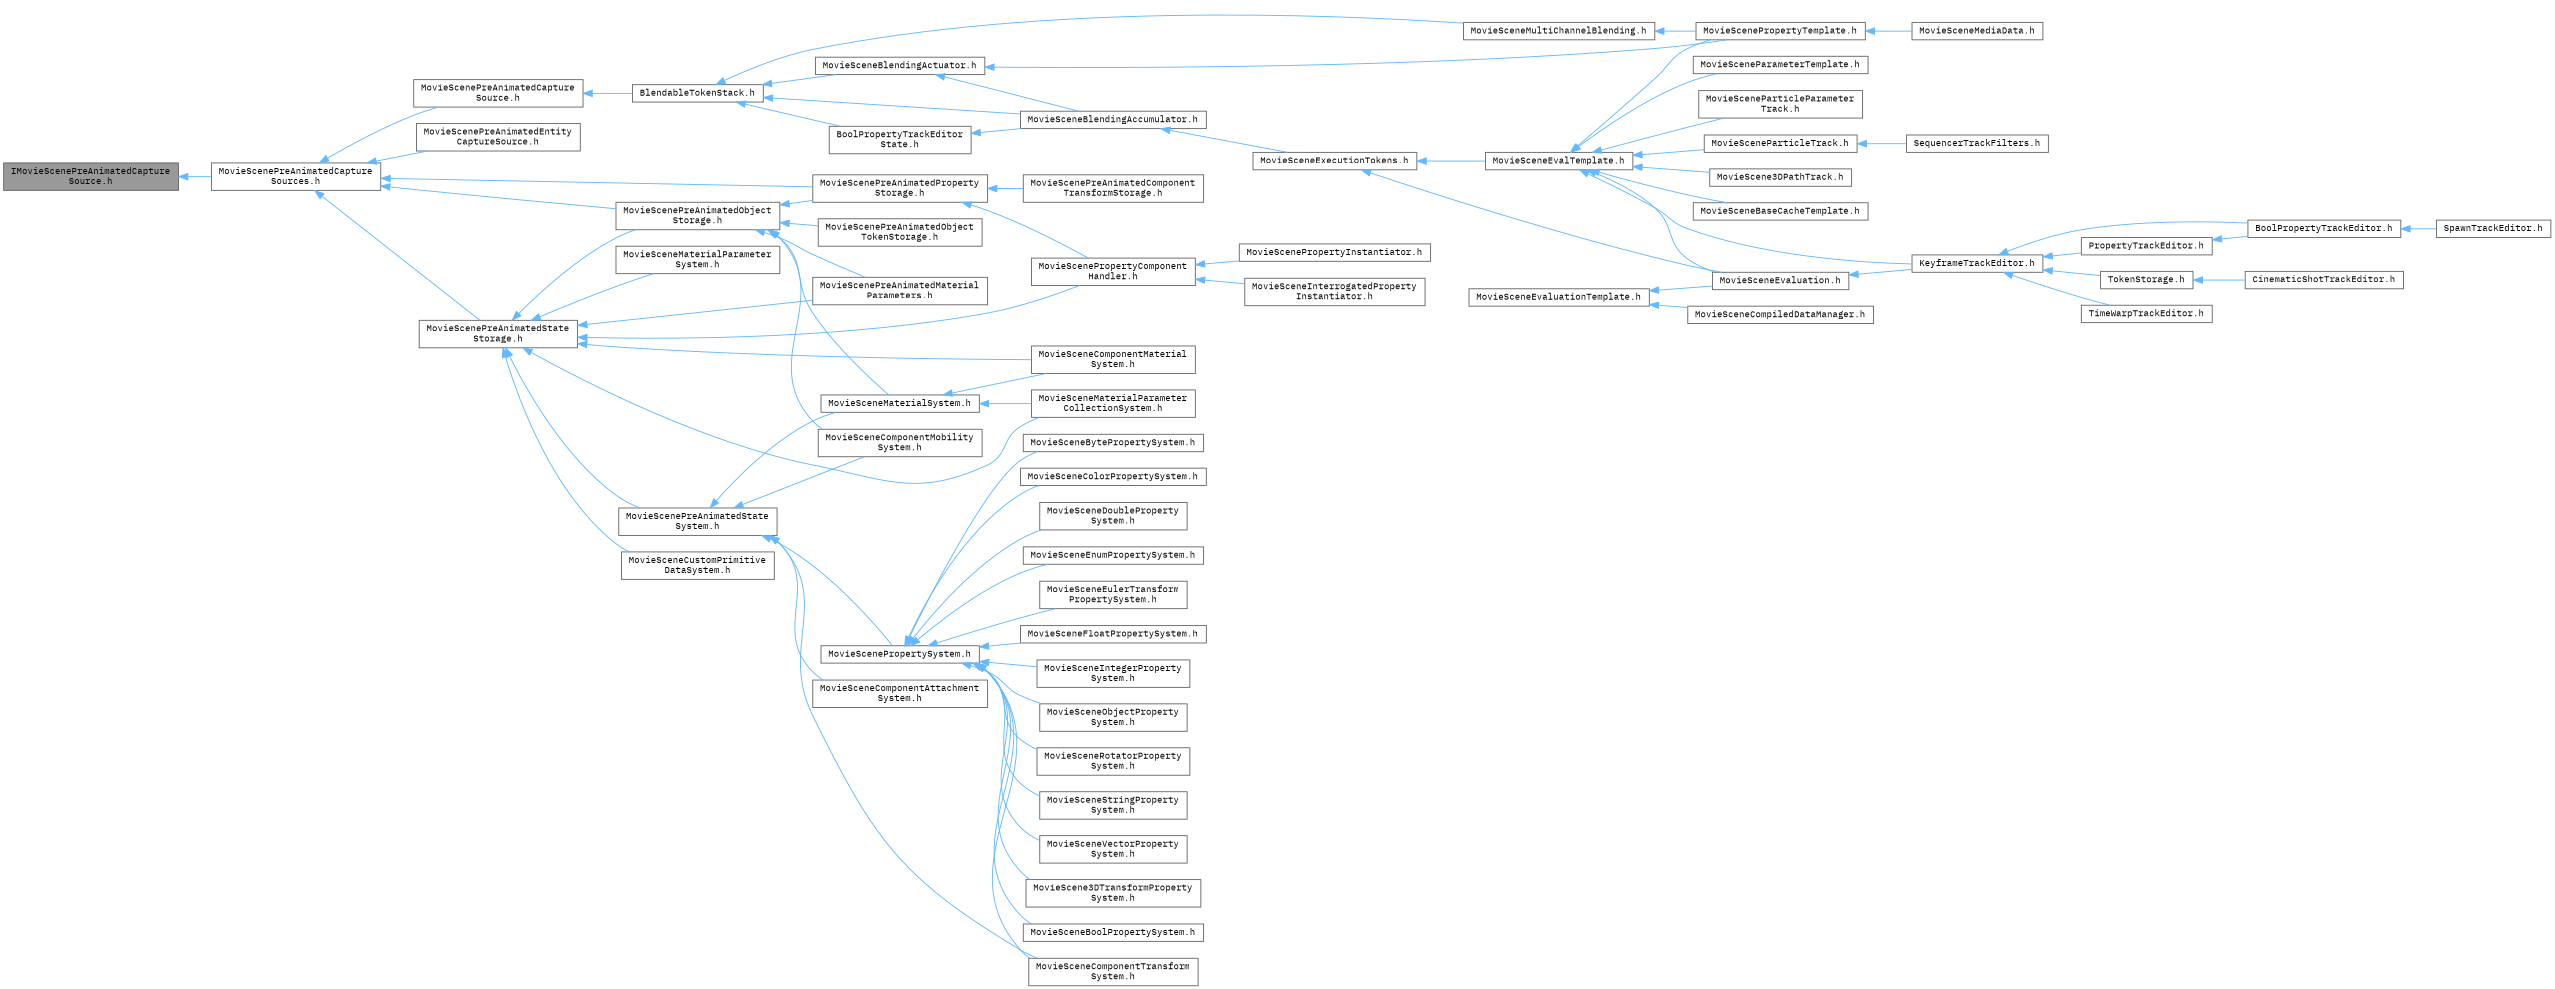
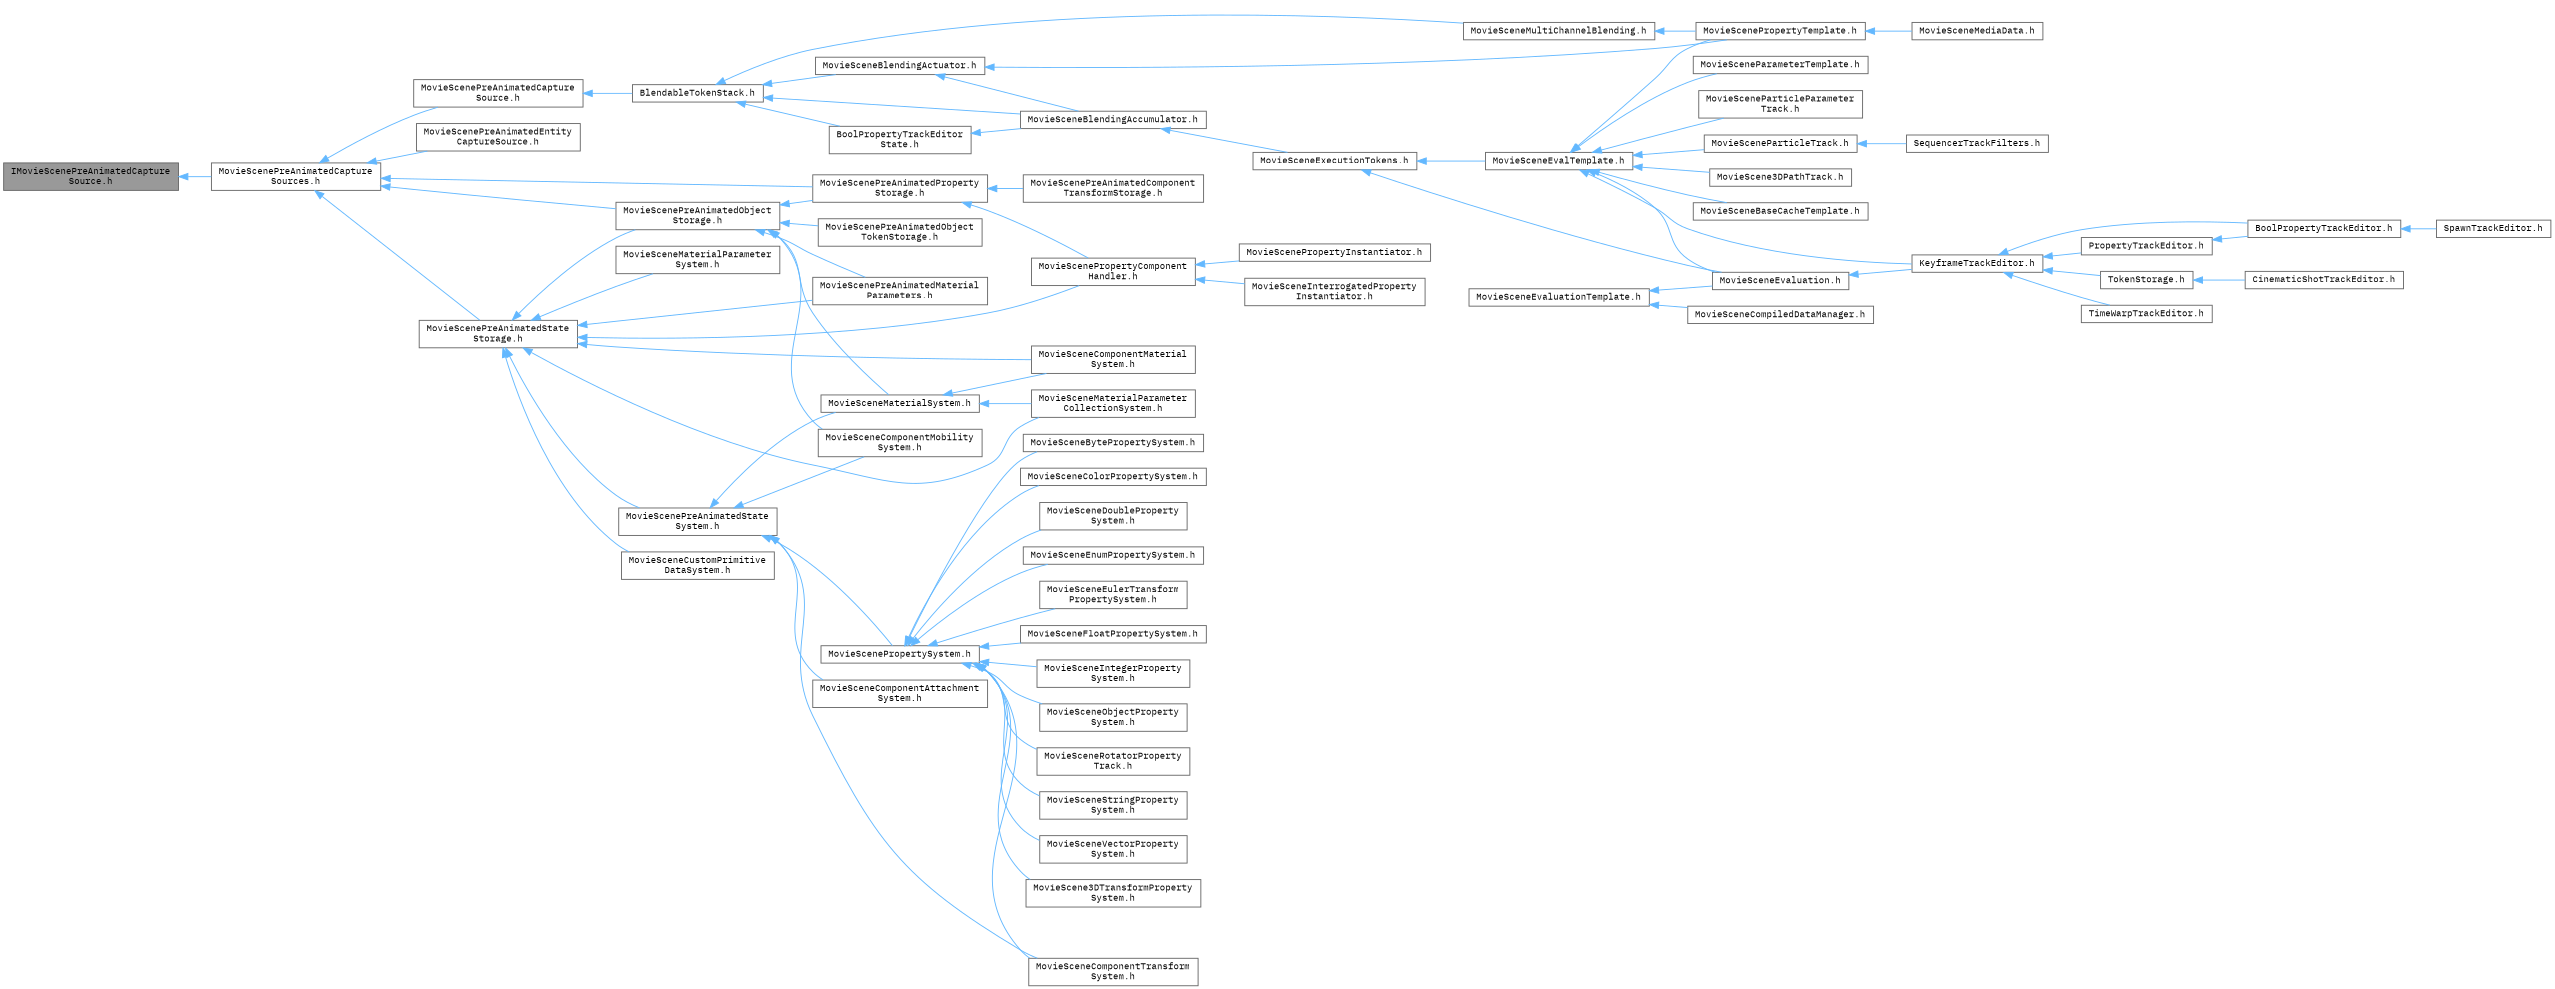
(1113, 762) -> (1113, 762)
(1113, 933) -> none
